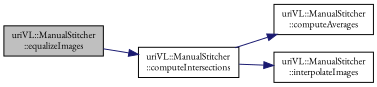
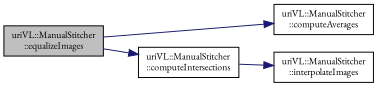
(251, 43) -> (184, 31)
